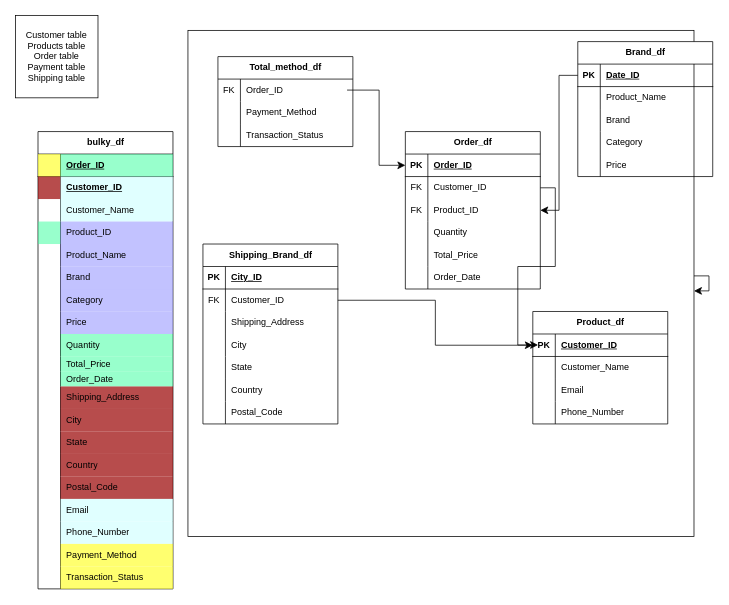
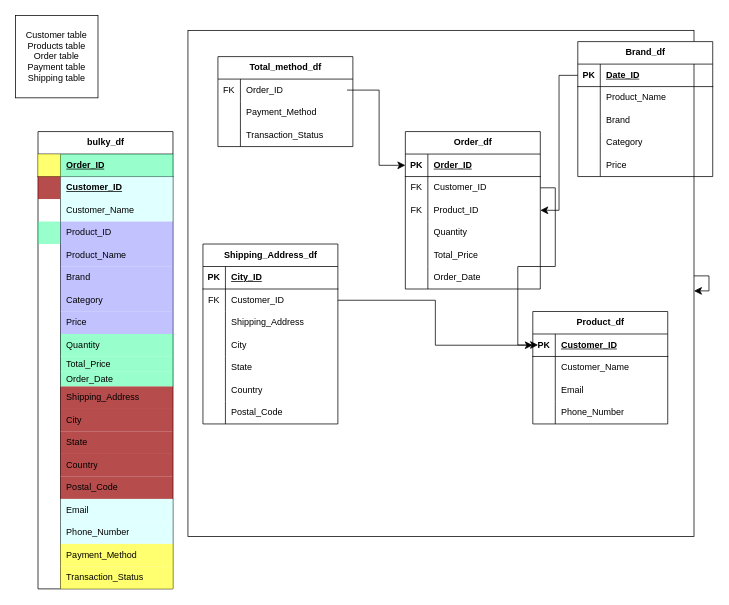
(271, 255) -> (271, 255)
